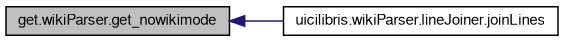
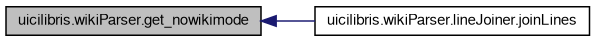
(118, 21) -> (134, 21)
